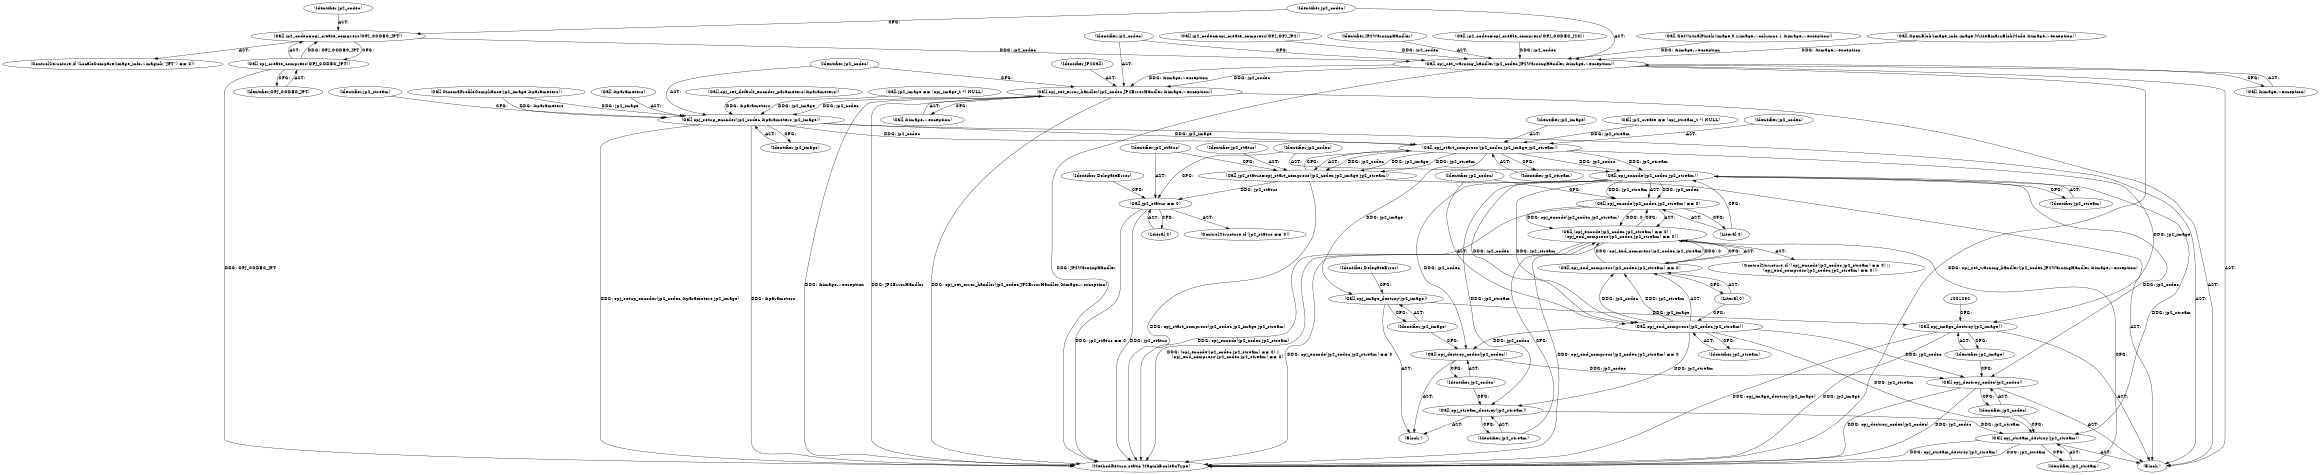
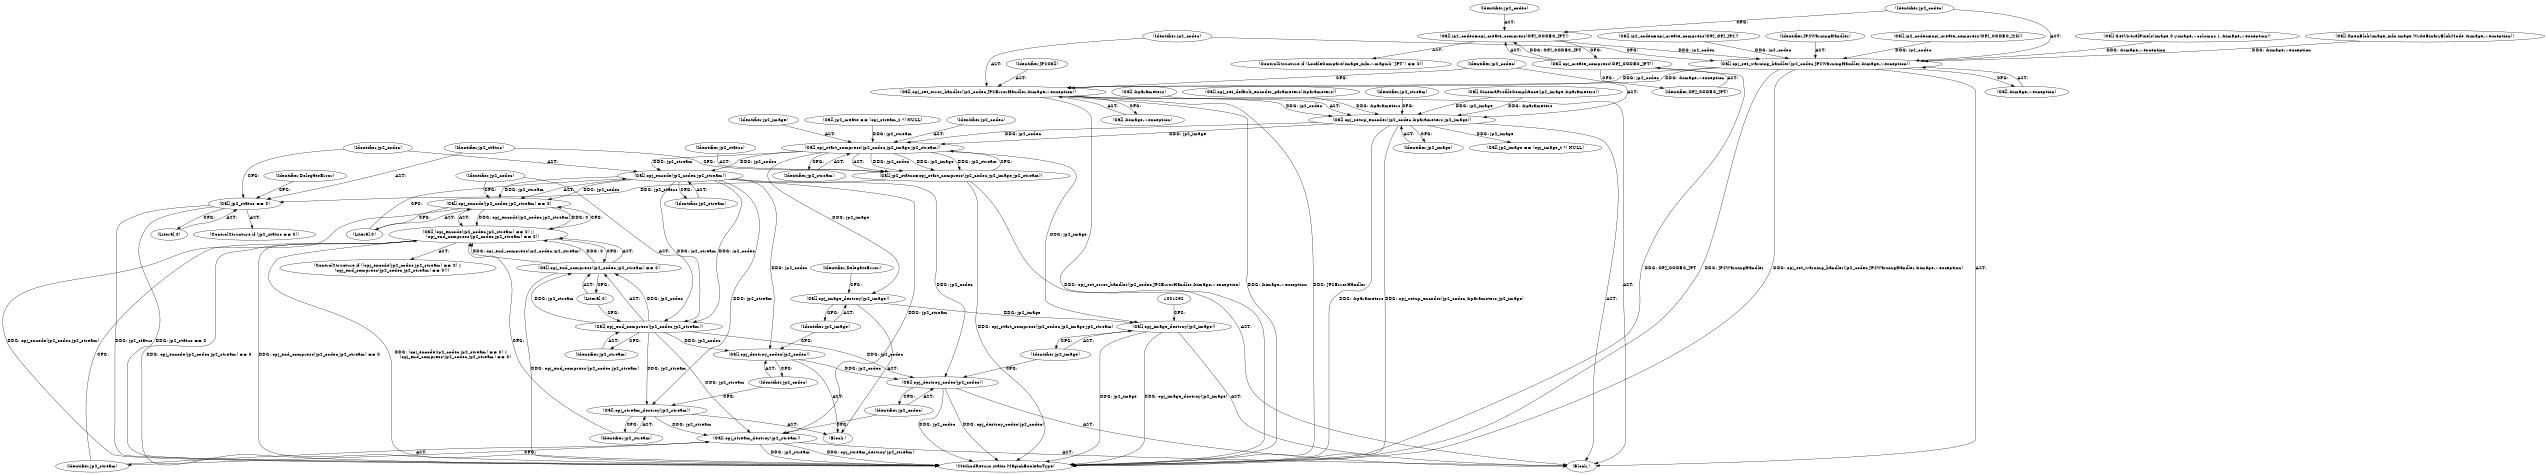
(824, 99) -> (1468, 134)
none -> (531, 436)
